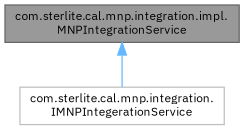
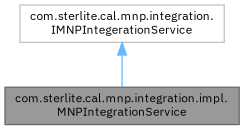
(122, 71) -> (122, 71)
